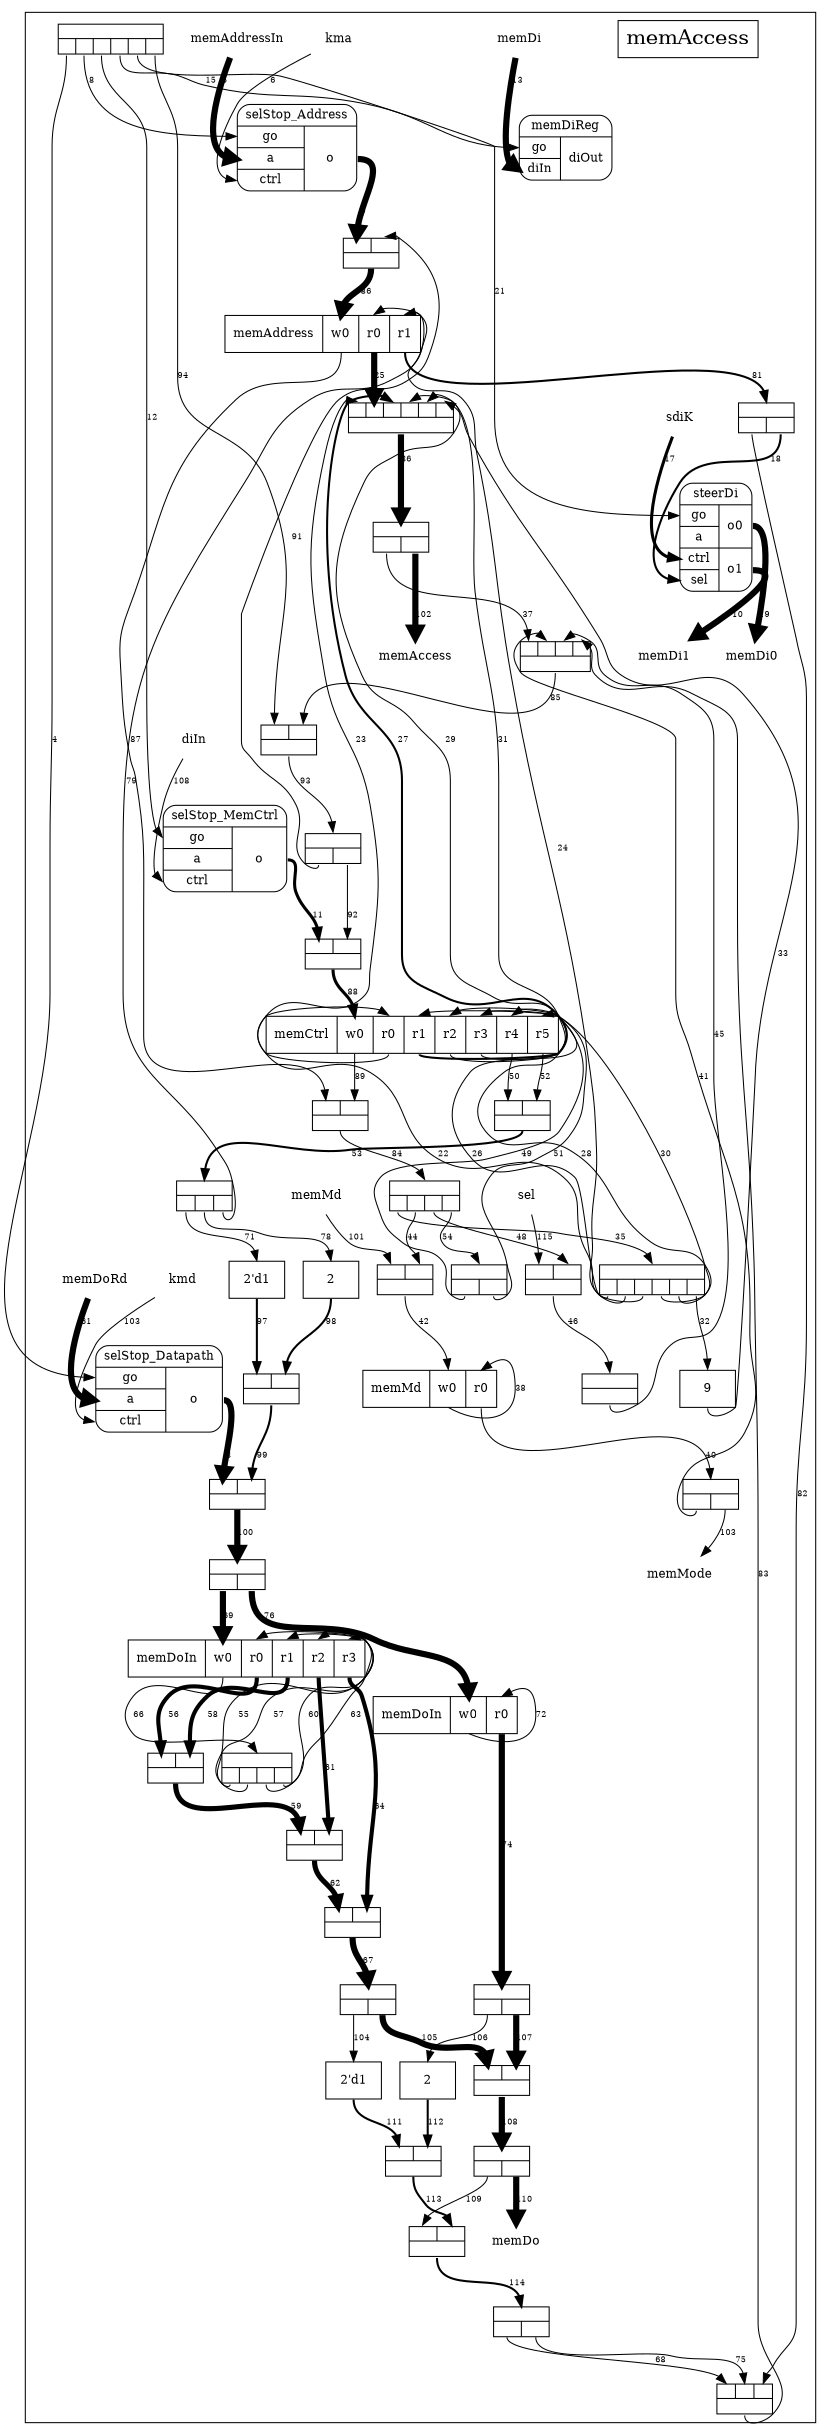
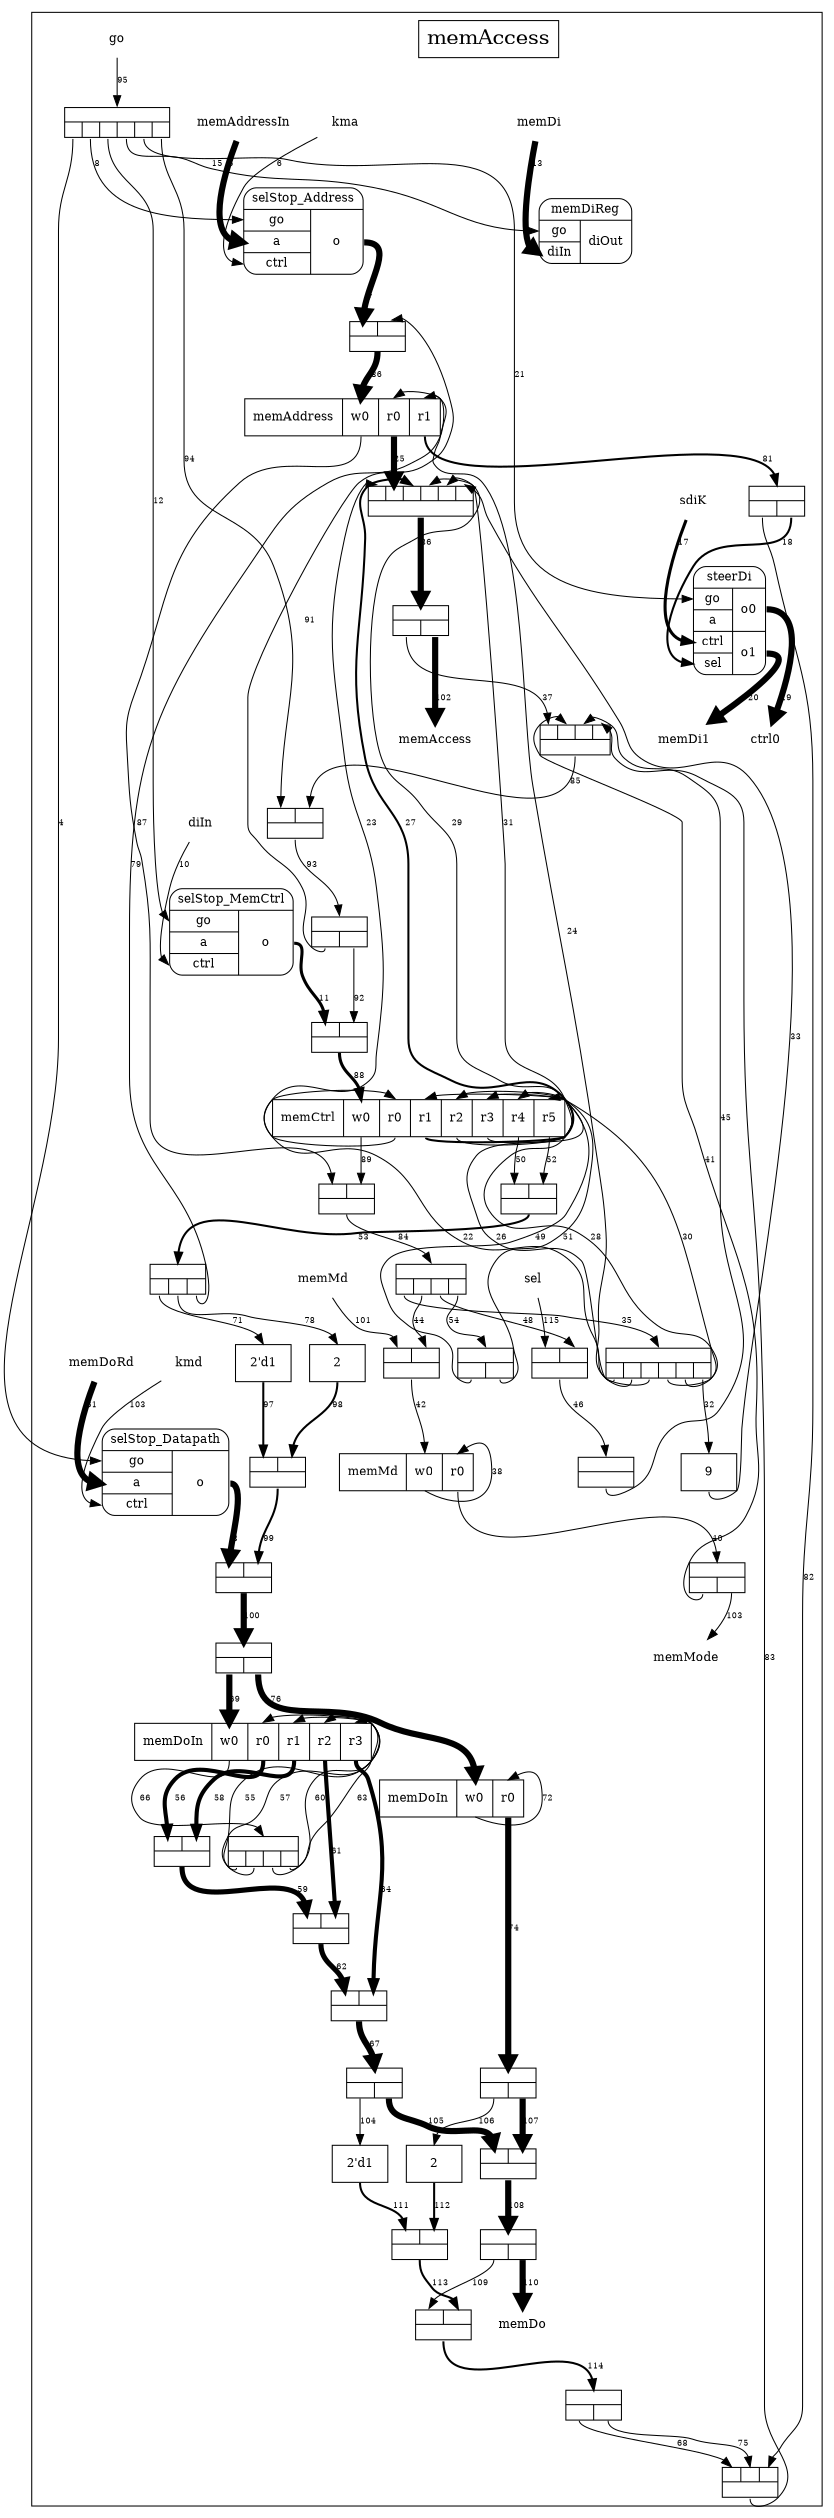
none -> (117, 39)
(738, 615) -> (754, 698)
(752, 657) -> (766, 740)
(182, 782) -> (185, 865)
